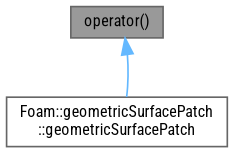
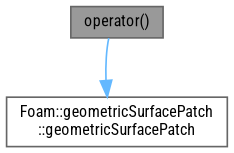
(128, 76) -> (106, 59)
